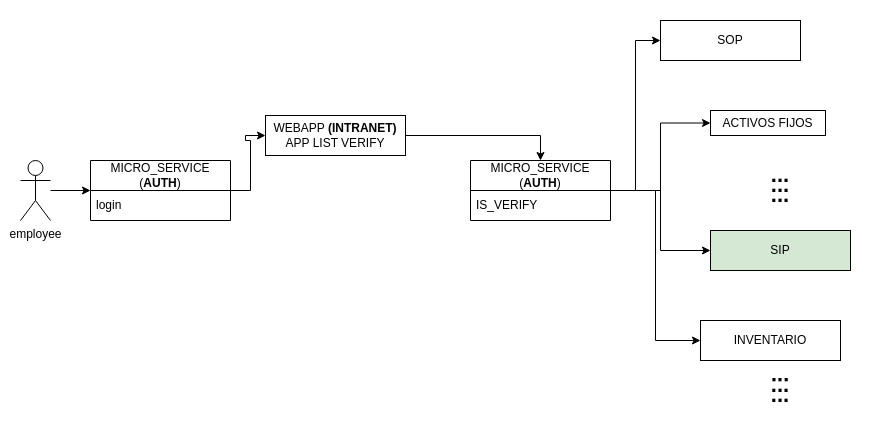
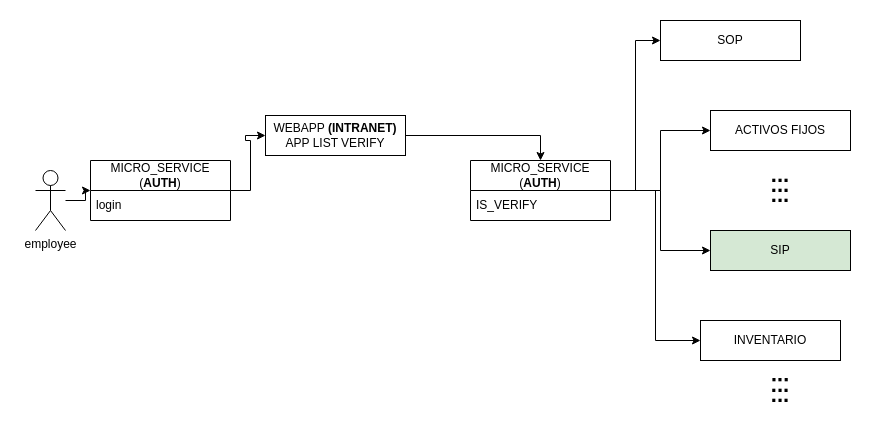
(768, 123) -> (781, 131)
(36, 191) -> (51, 201)
